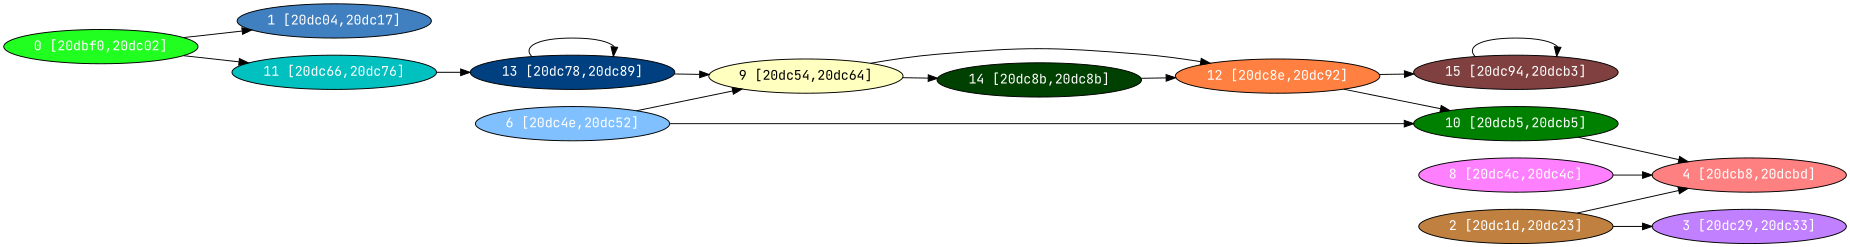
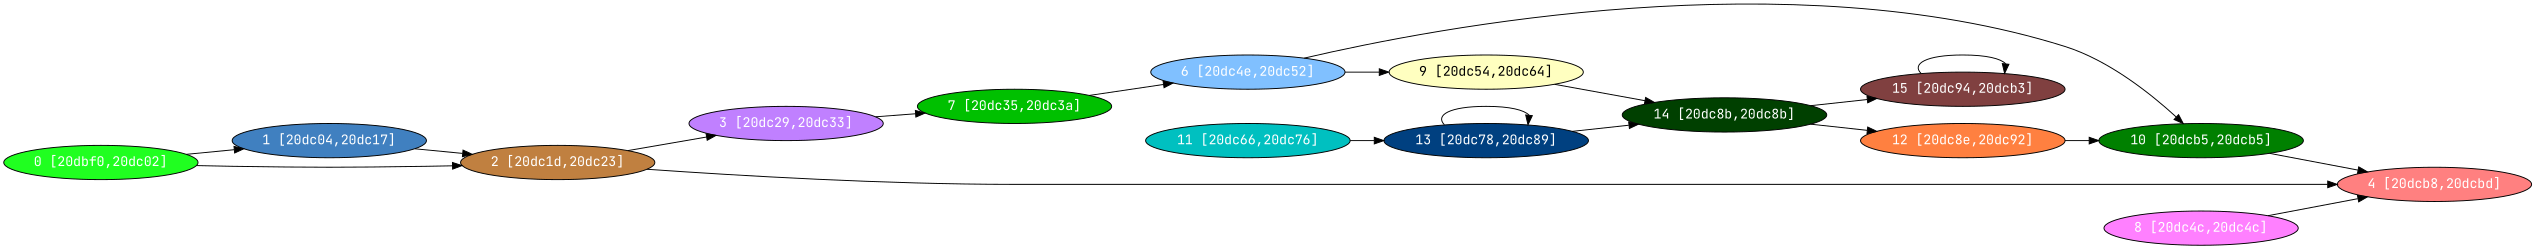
(1035, 49) -> none
(211, 59) -> (325, 167)
(687, 74) -> (1600, 128)
(1392, 74) -> (1839, 103)
none -> (1015, 106)
none -> (439, 151)
